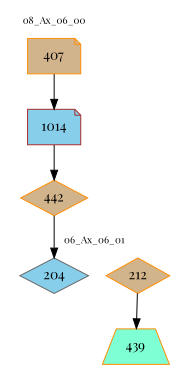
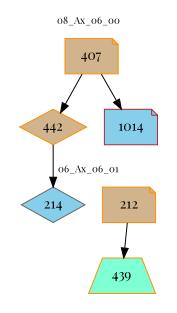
(54, 158) -> (74, 89)
(54, 276) -> (53, 205)
(138, 276) -> (129, 205)
